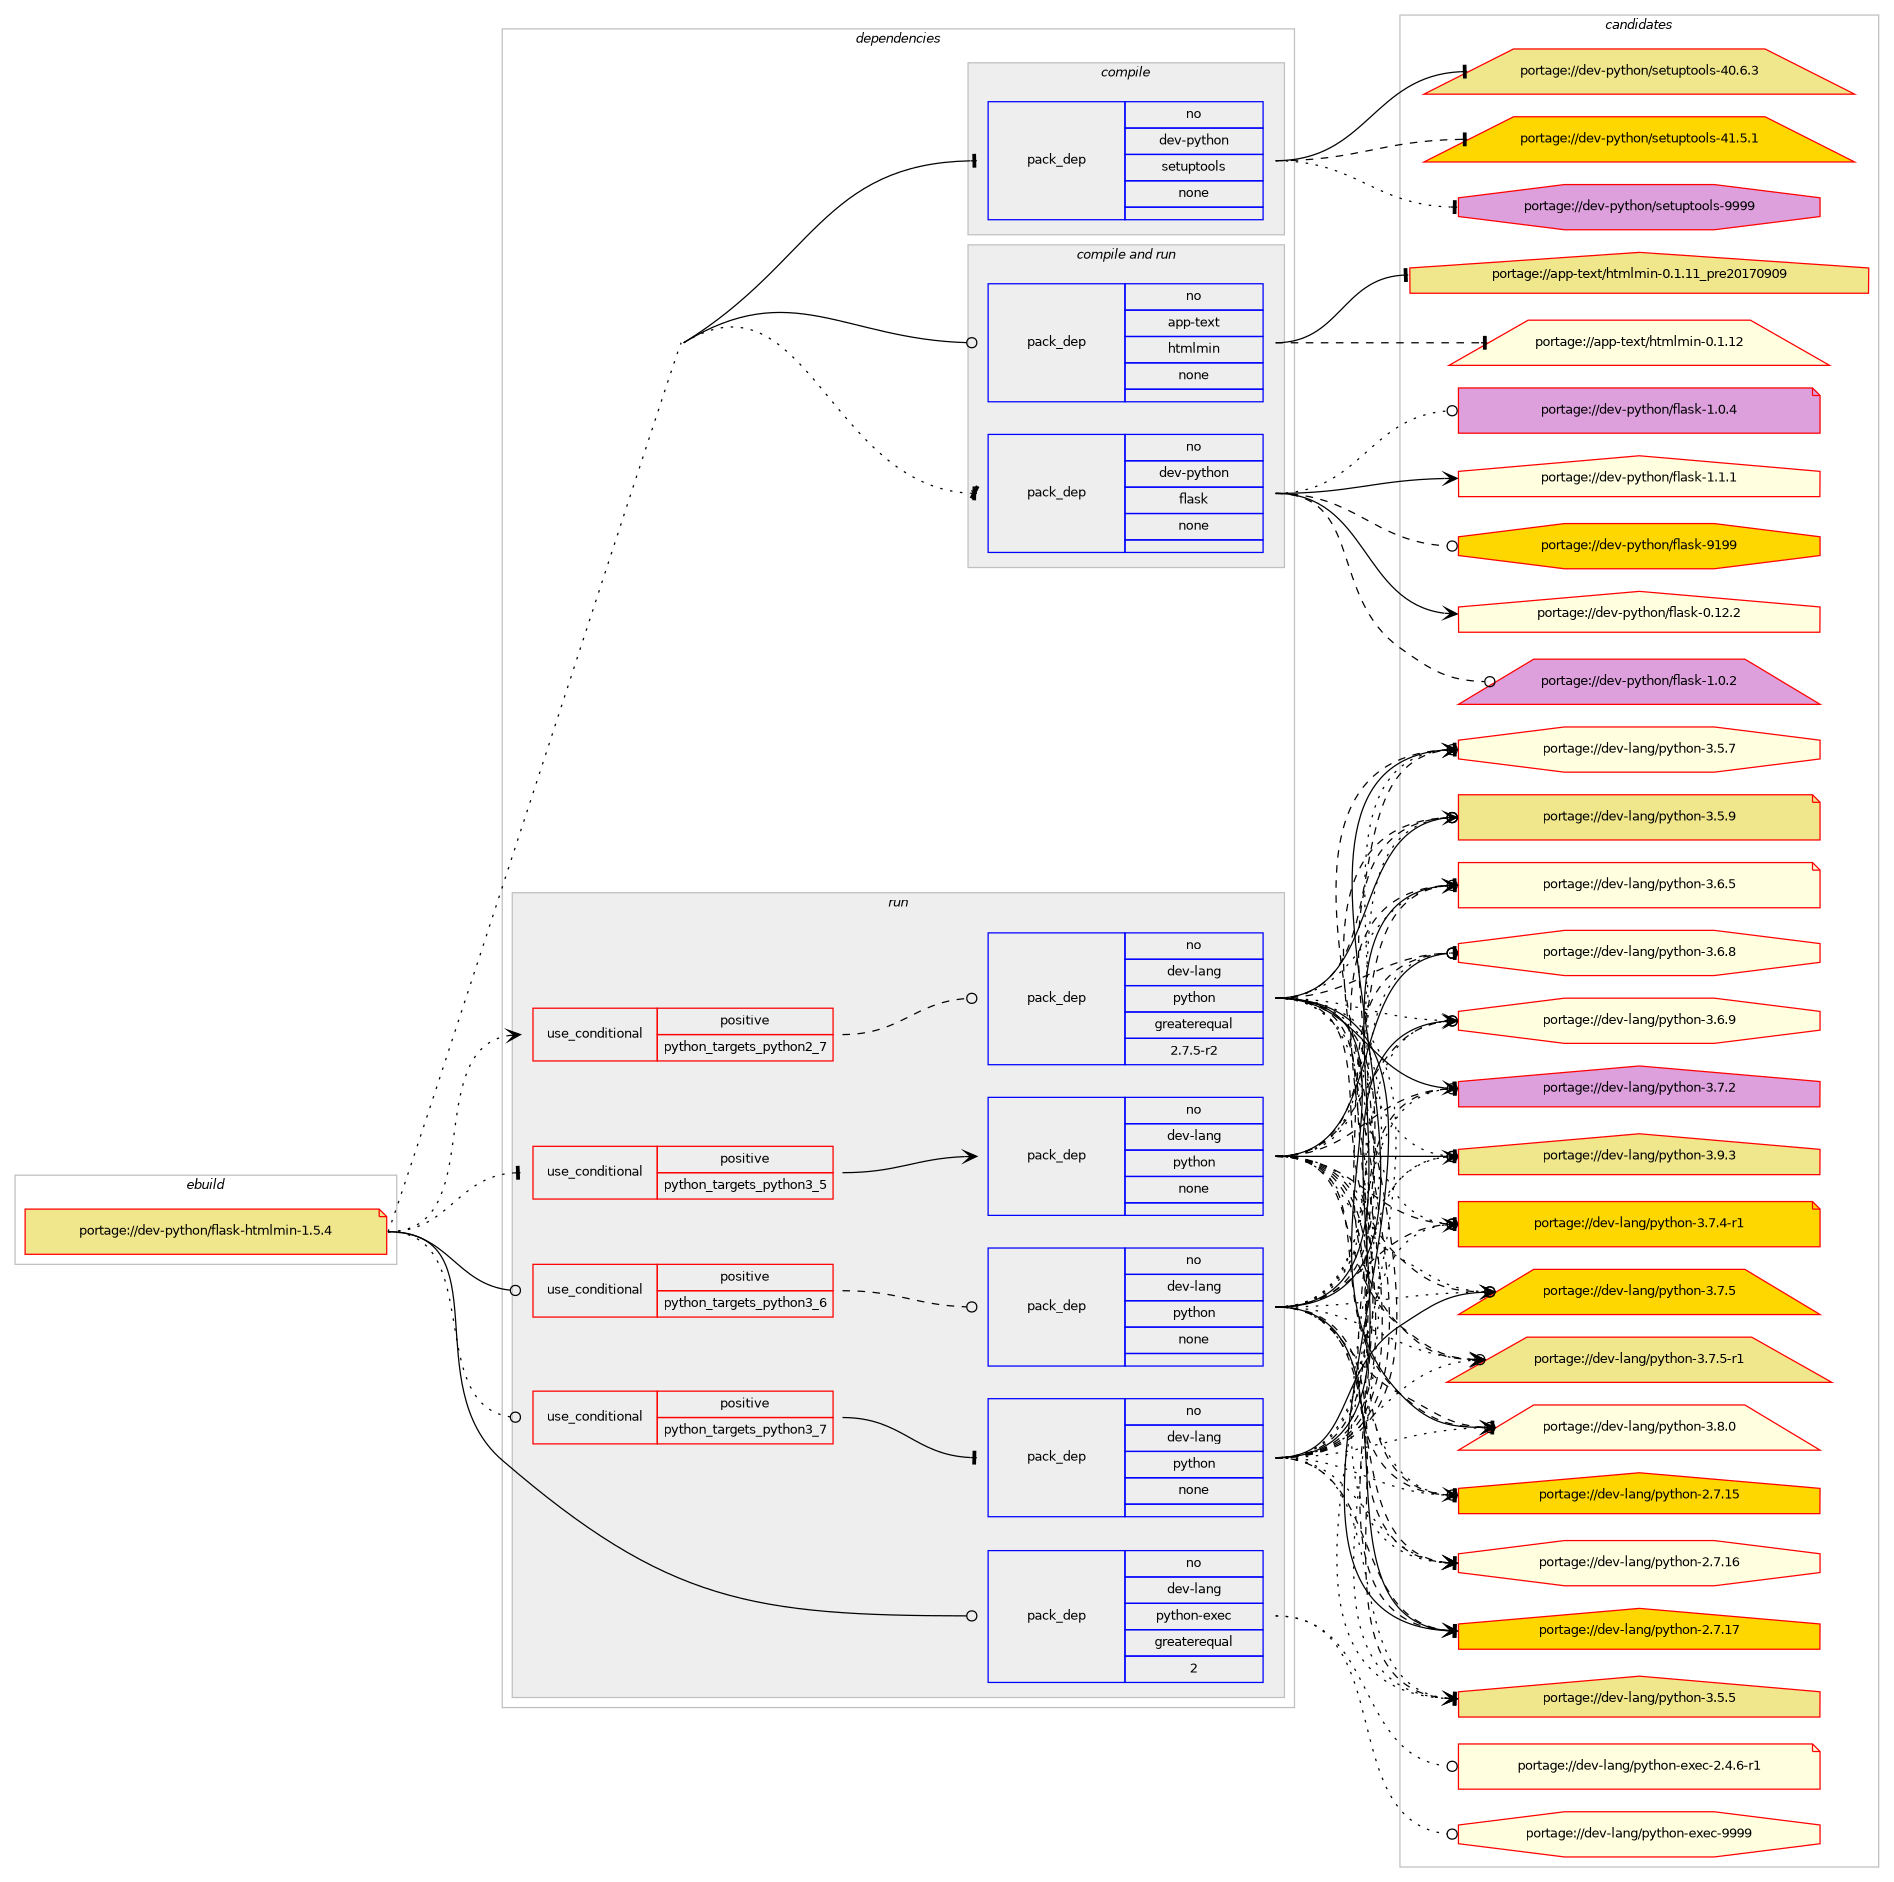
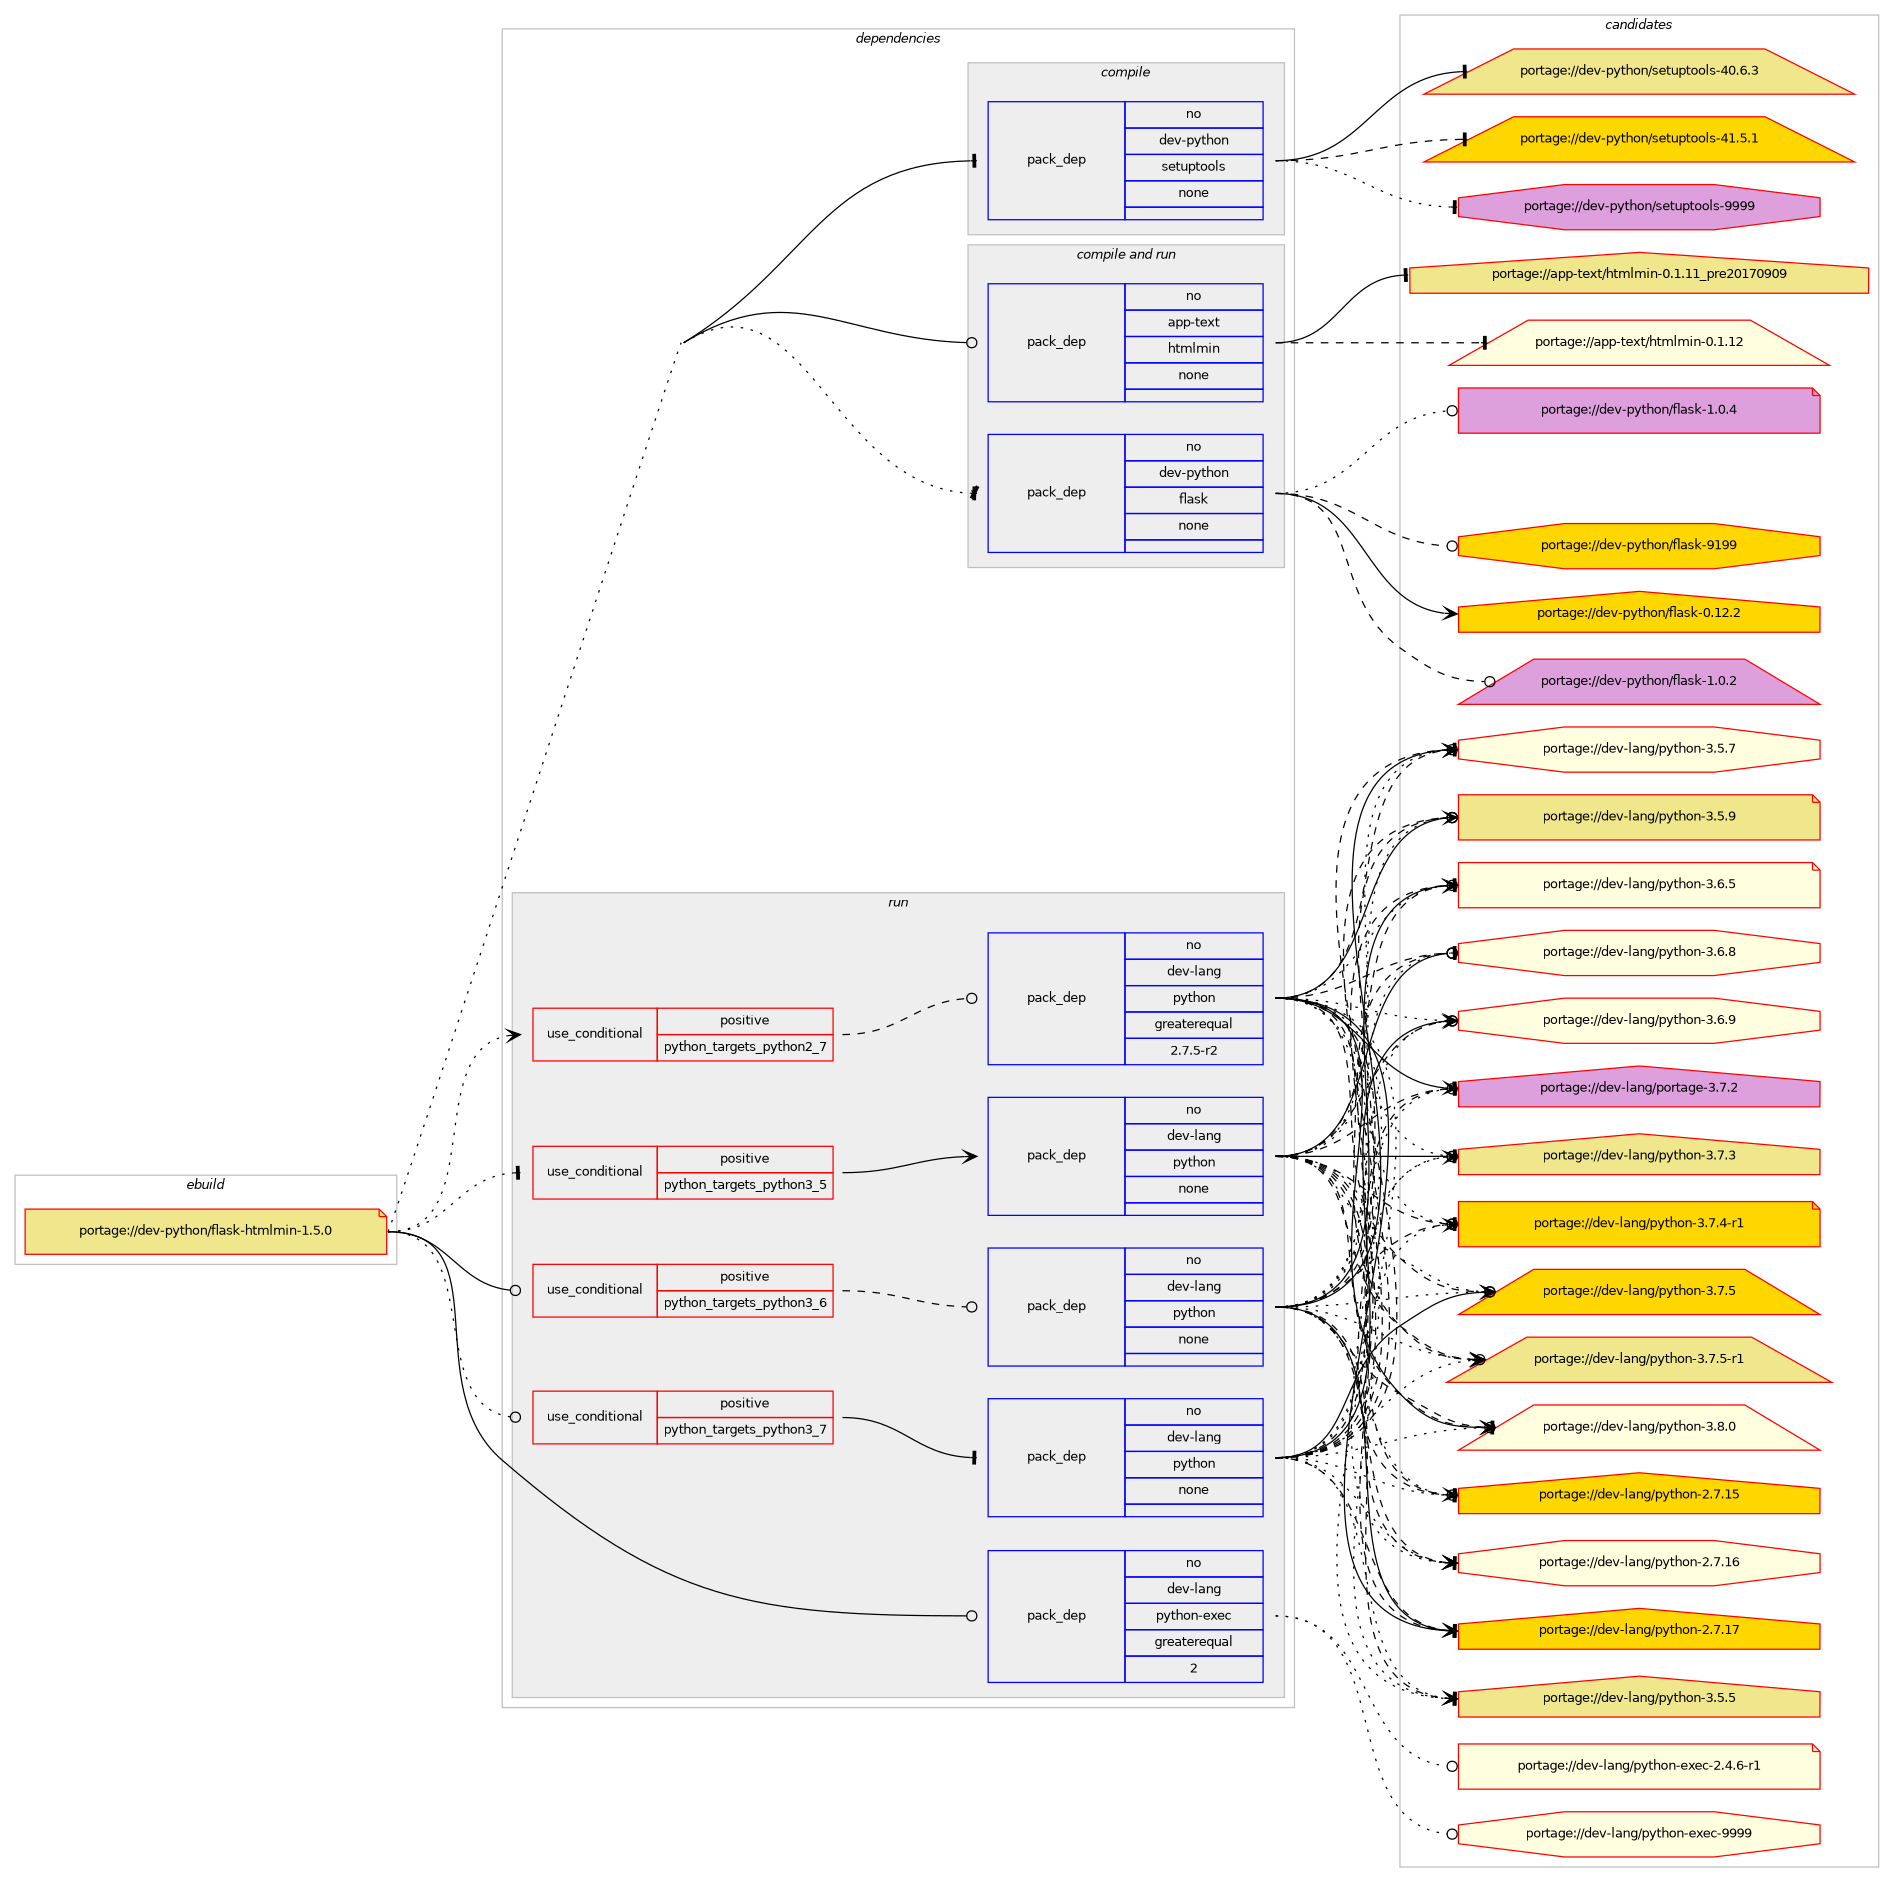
(1639, 478) -> none
(1639, 614) -> (1639, 614)
(1639, 1089) -> (1639, 1089)
(1639, 1156) -> (1639, 1156)
(206, 1232) -> (206, 1232)
